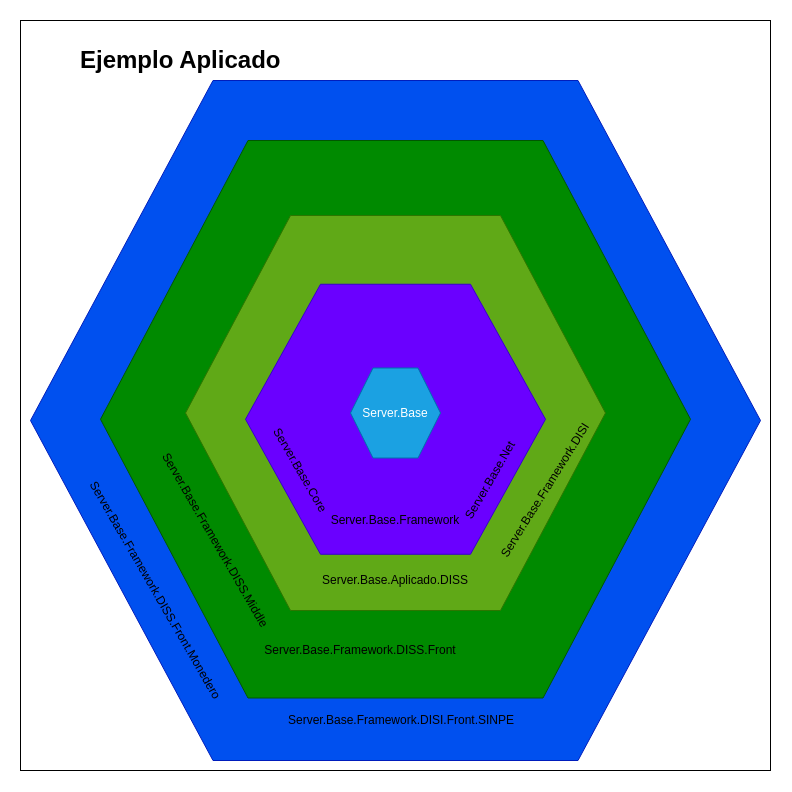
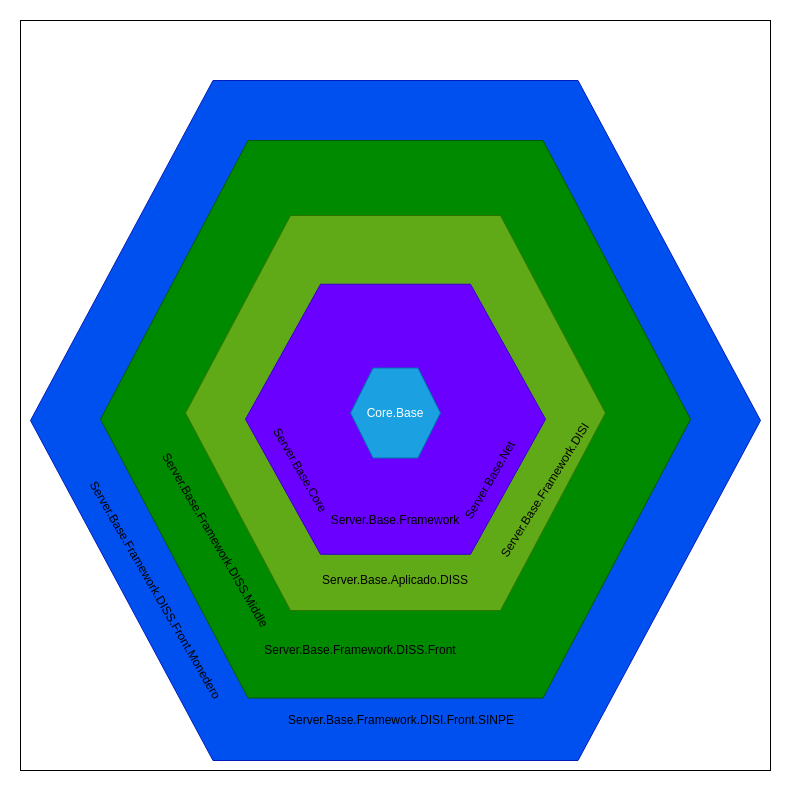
(356, 61) -> none
(396, 414) -> (396, 414)
